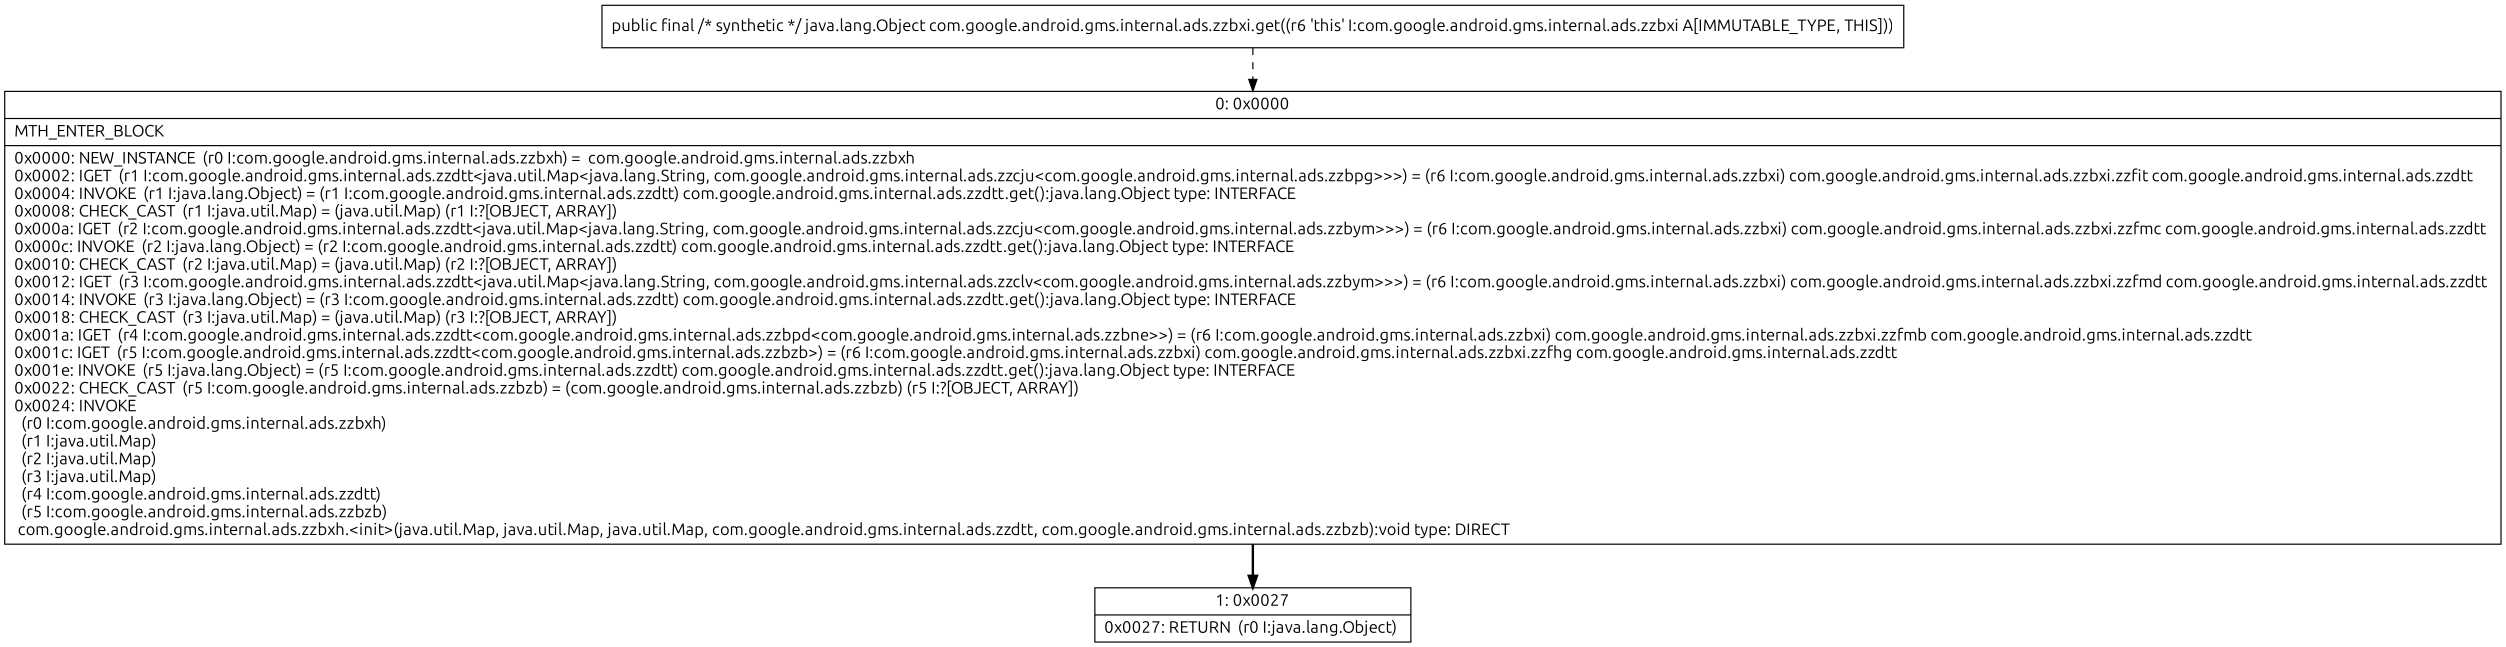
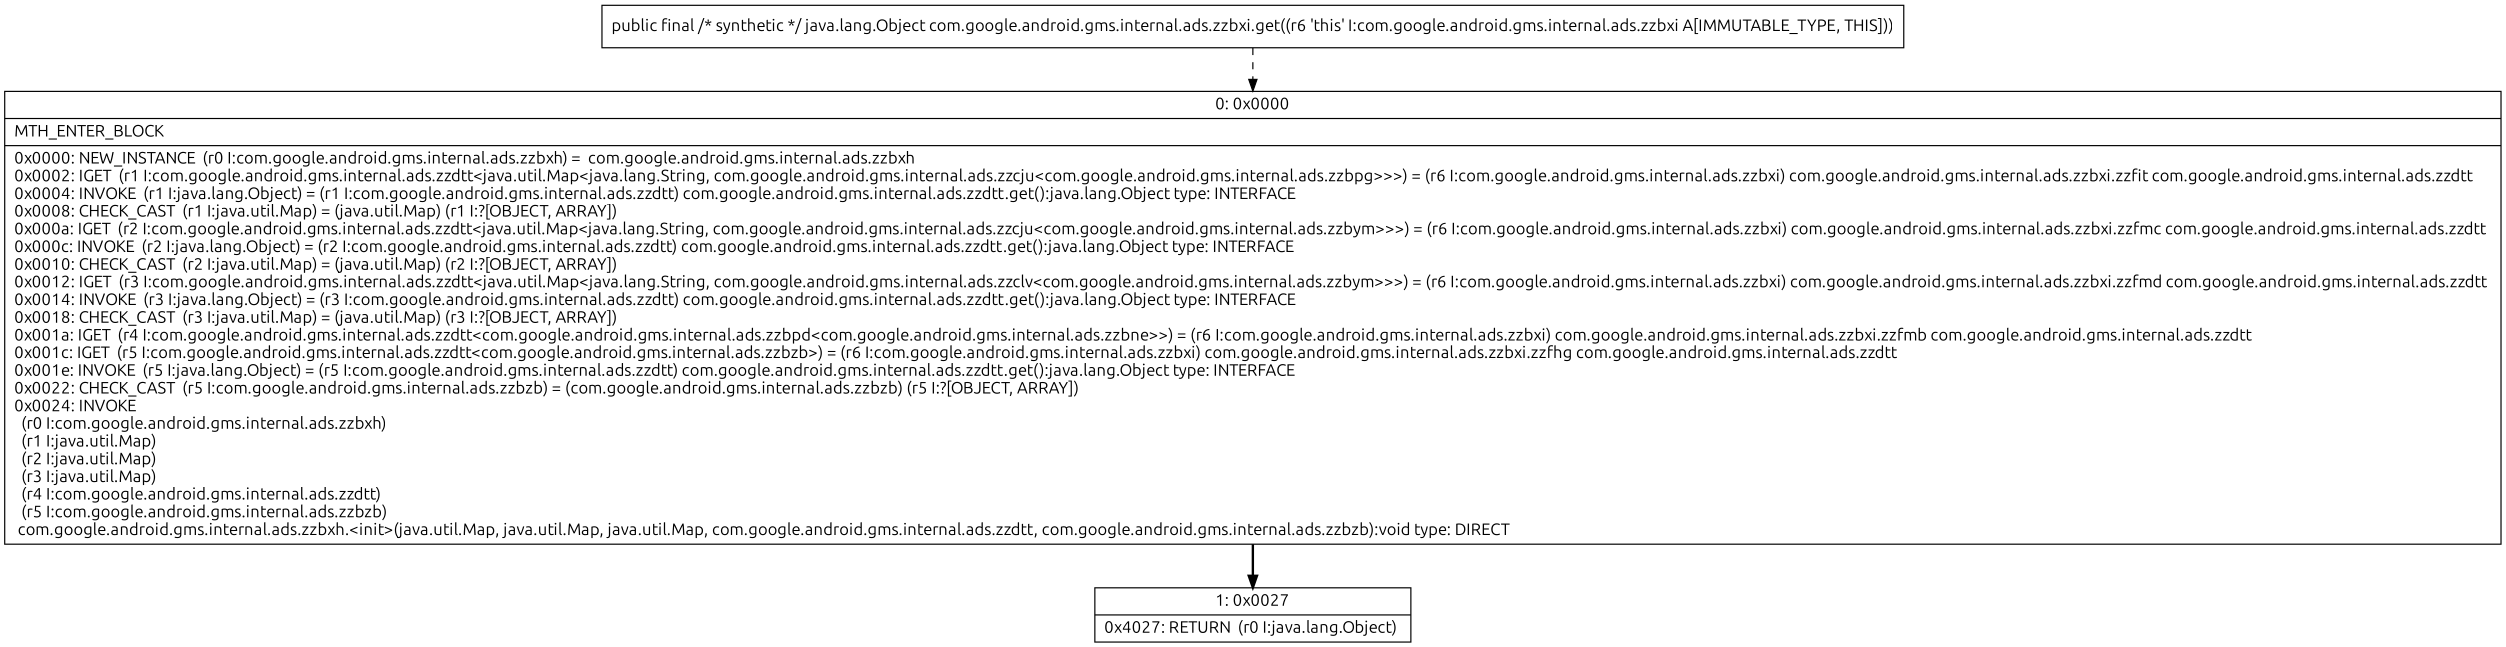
(1253, 628) -> (1253, 628)
